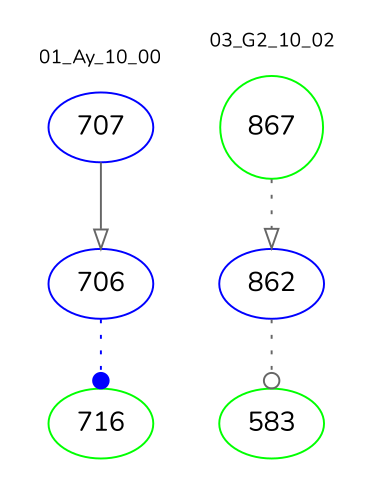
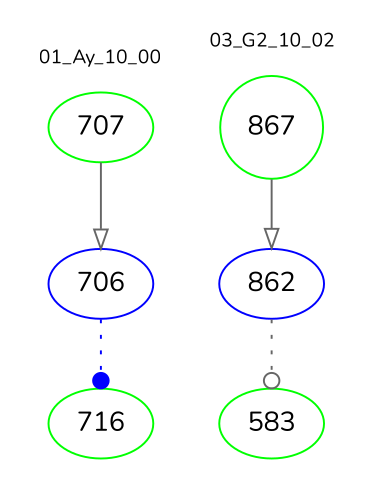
(101, 127) -> (101, 127)
(272, 204) -> (272, 204)
